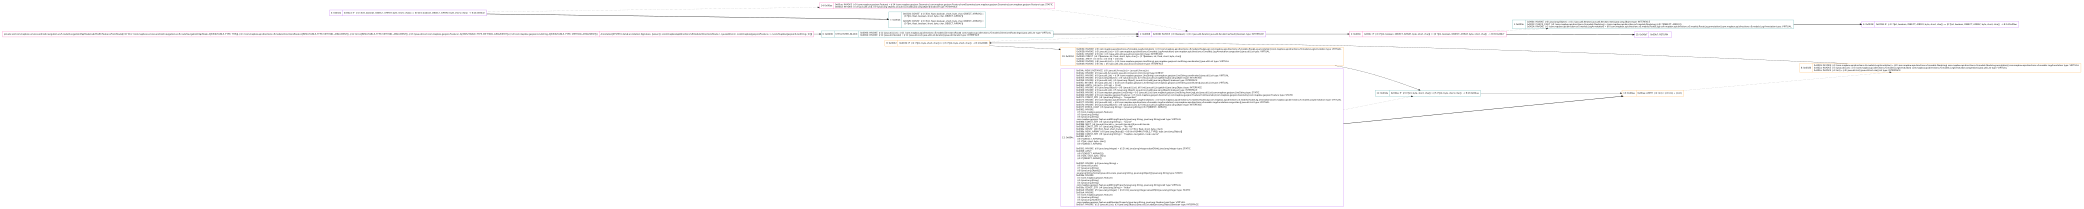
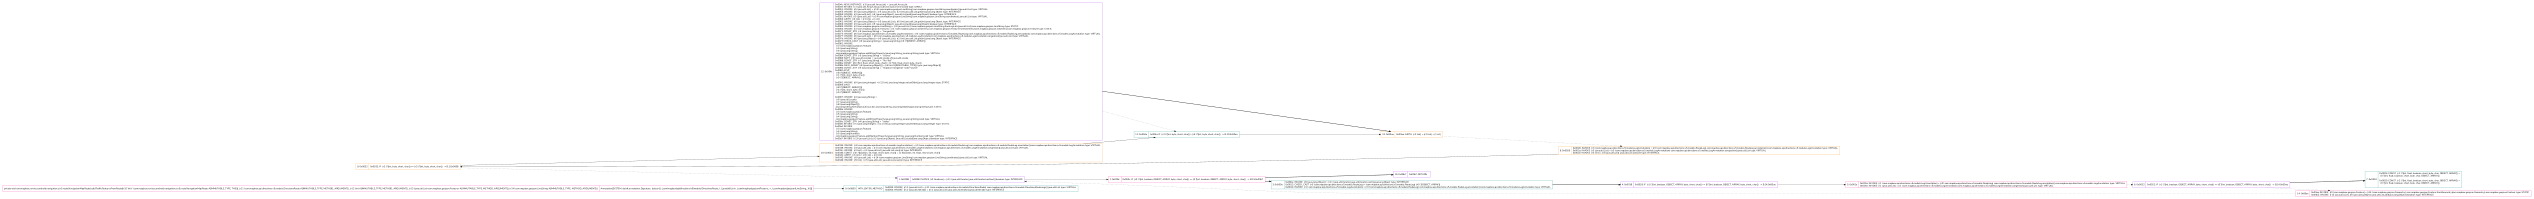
(1518, 30) -> (1267, 181)
(847, 34) -> (870, 188)
(1095, 34) -> none
none -> (1986, 185)
